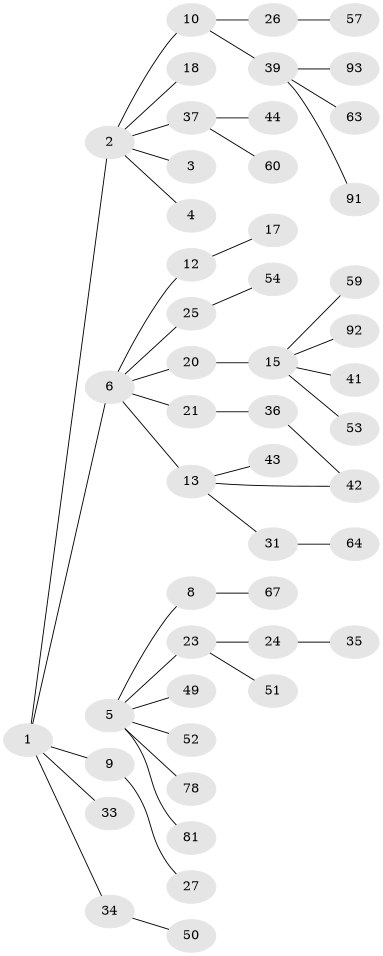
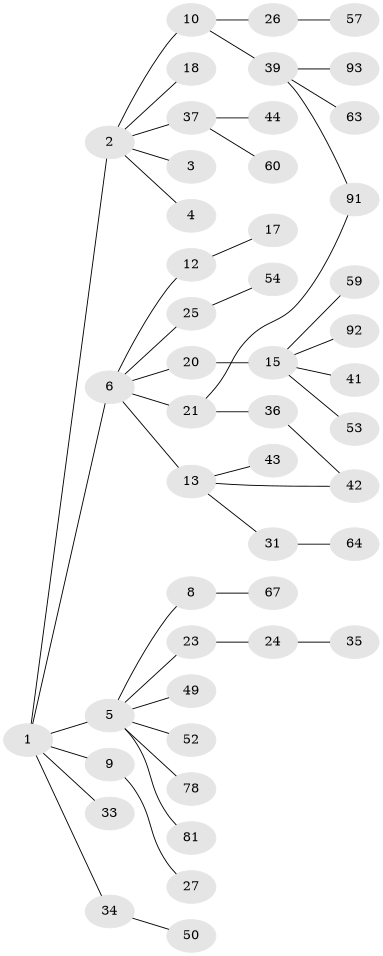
none -> (286, 314)
(273, 691) -> none
none -> (69, 728)
